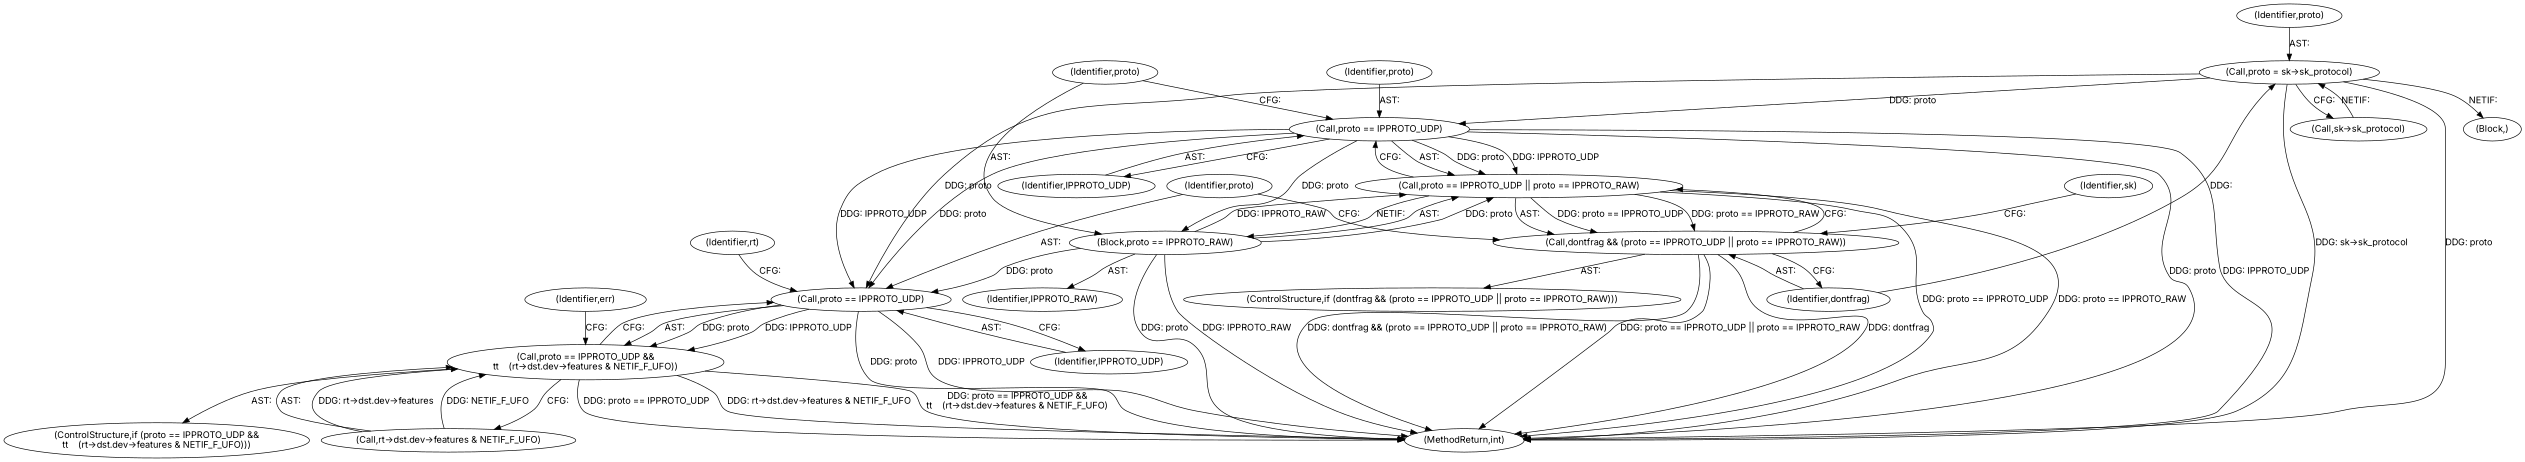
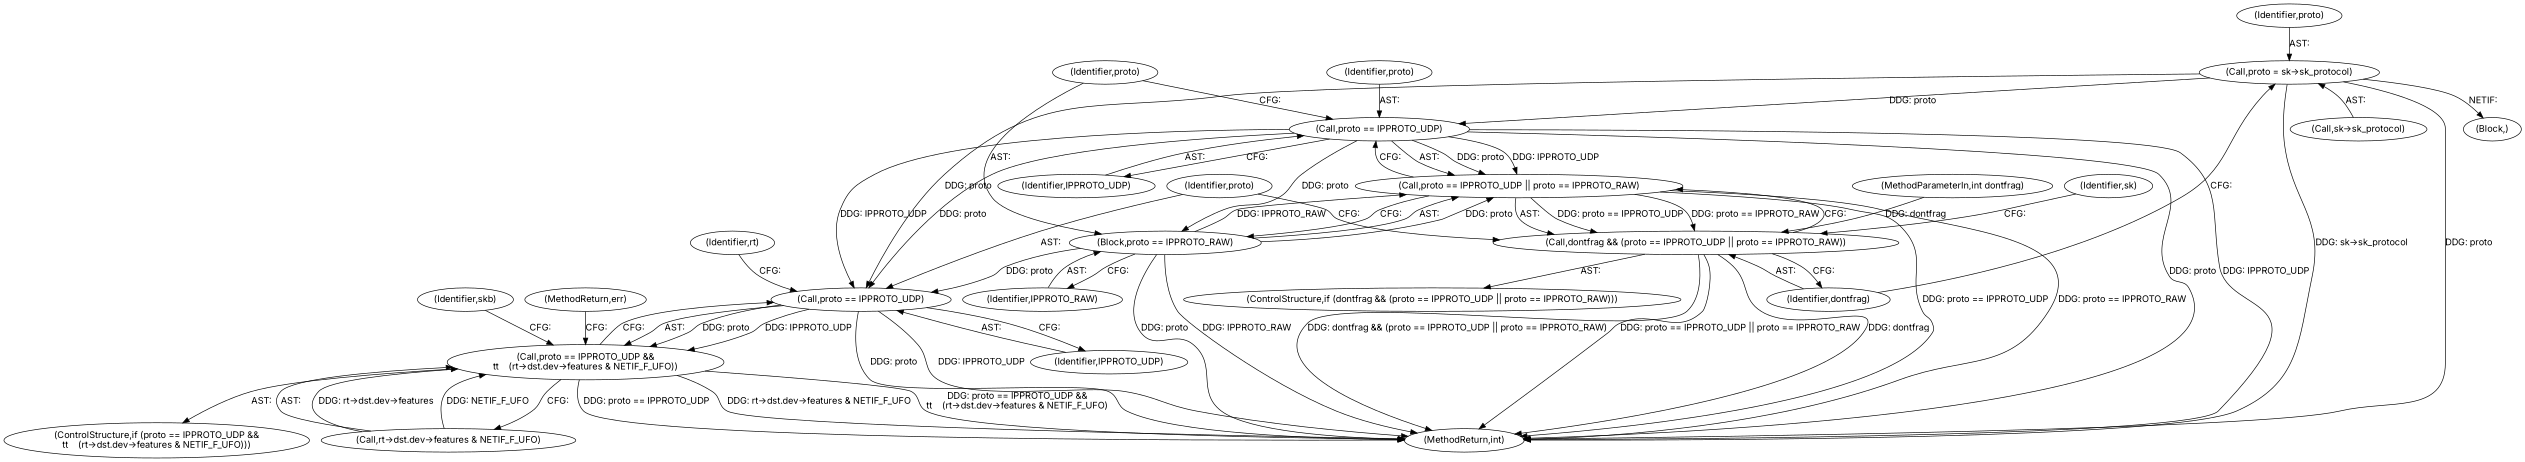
(2357, 101) -> (2357, 101)
(2310, 102) -> none
none -> (1953, 186)
(2222, 186) -> (2222, 186)
(1392, 214) -> (1392, 214)
none -> (1067, 266)
(1119, 271) -> (1119, 271)
none -> (465, 300)
(586, 300) -> (586, 300)
